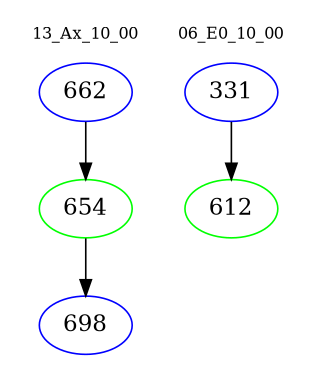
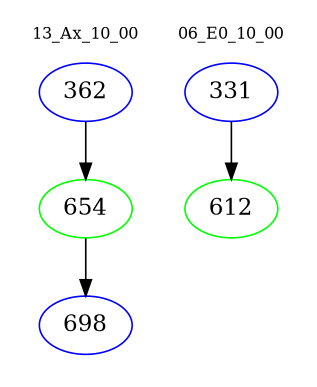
(86, 92) -> (86, 92)
